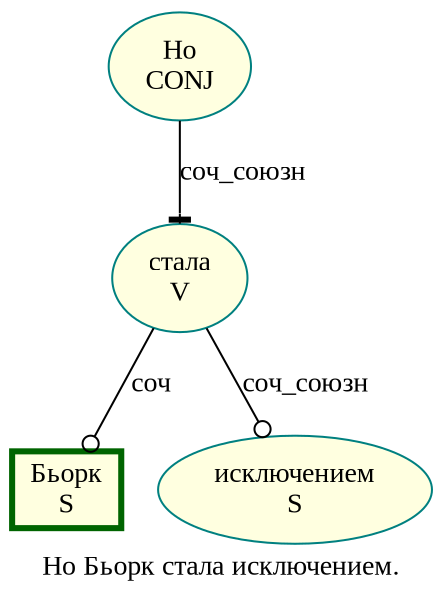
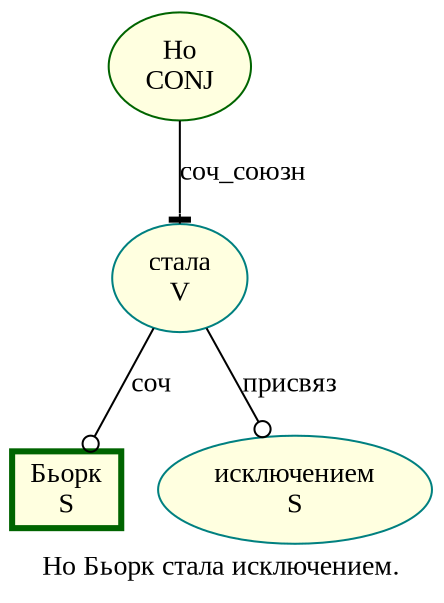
(180, 66) -> (180, 66)
(306, 384) -> (290, 384)
